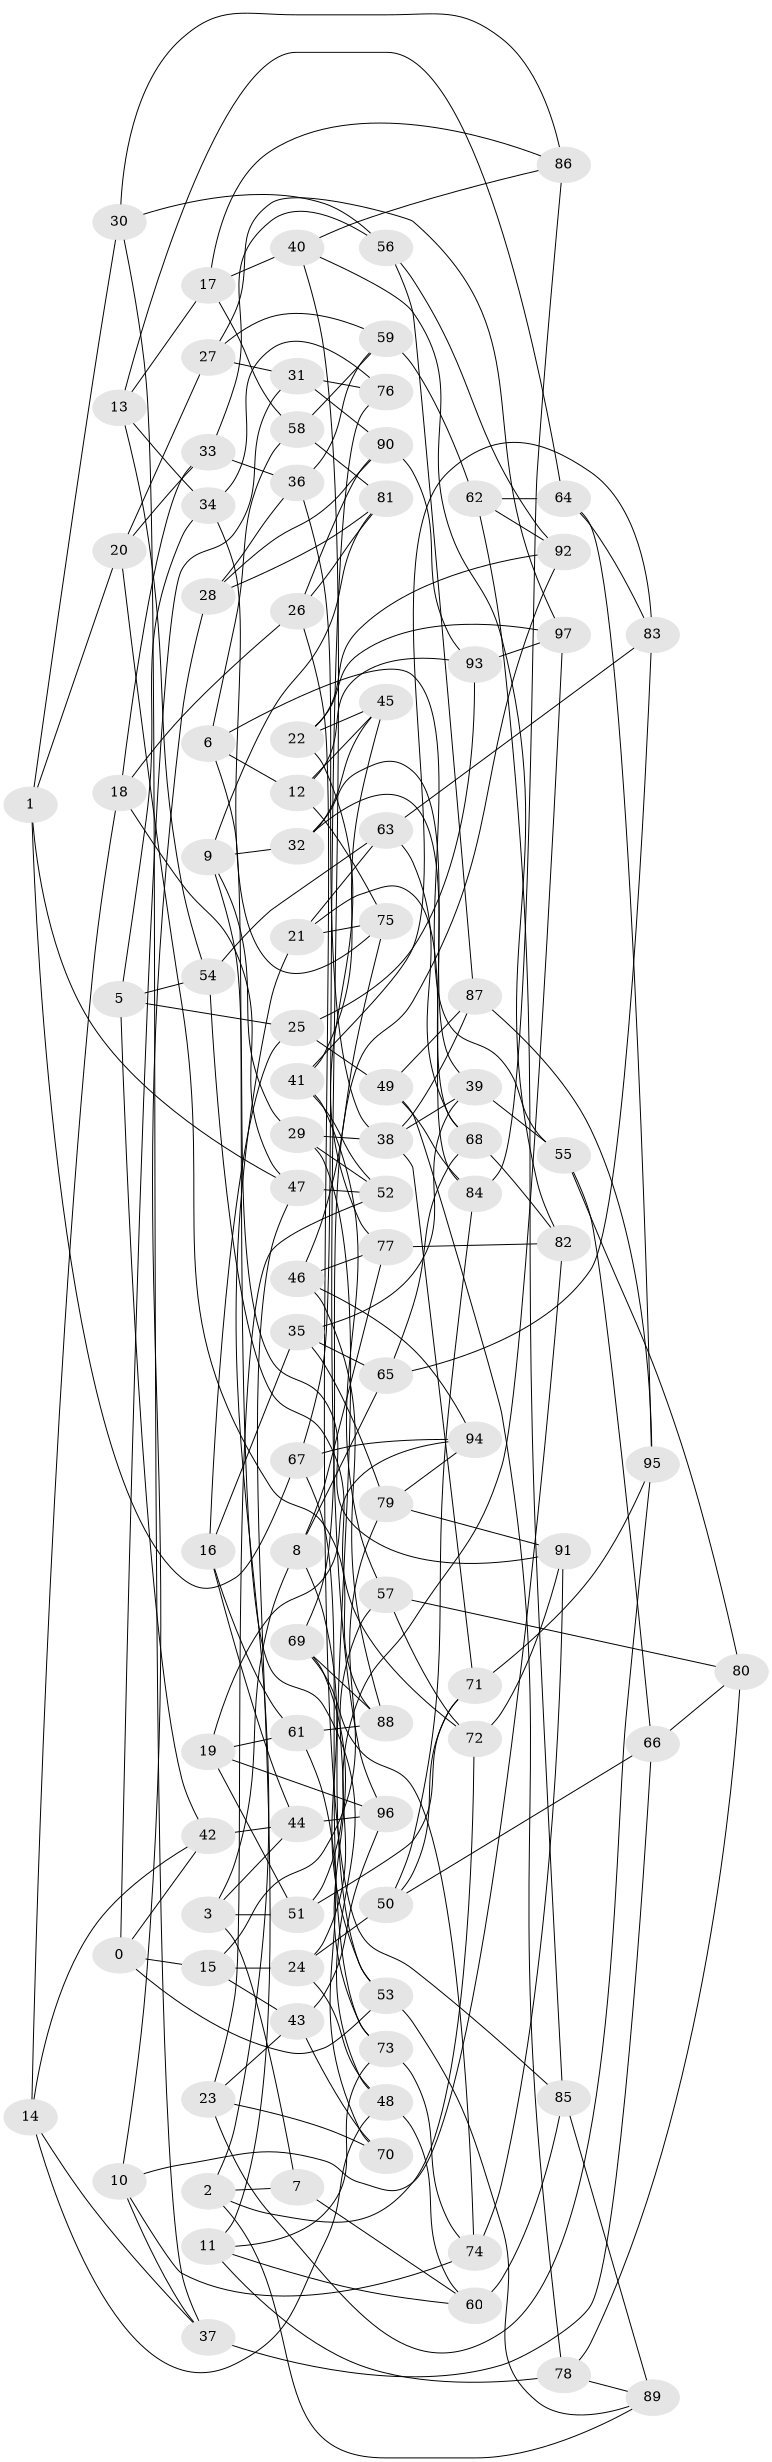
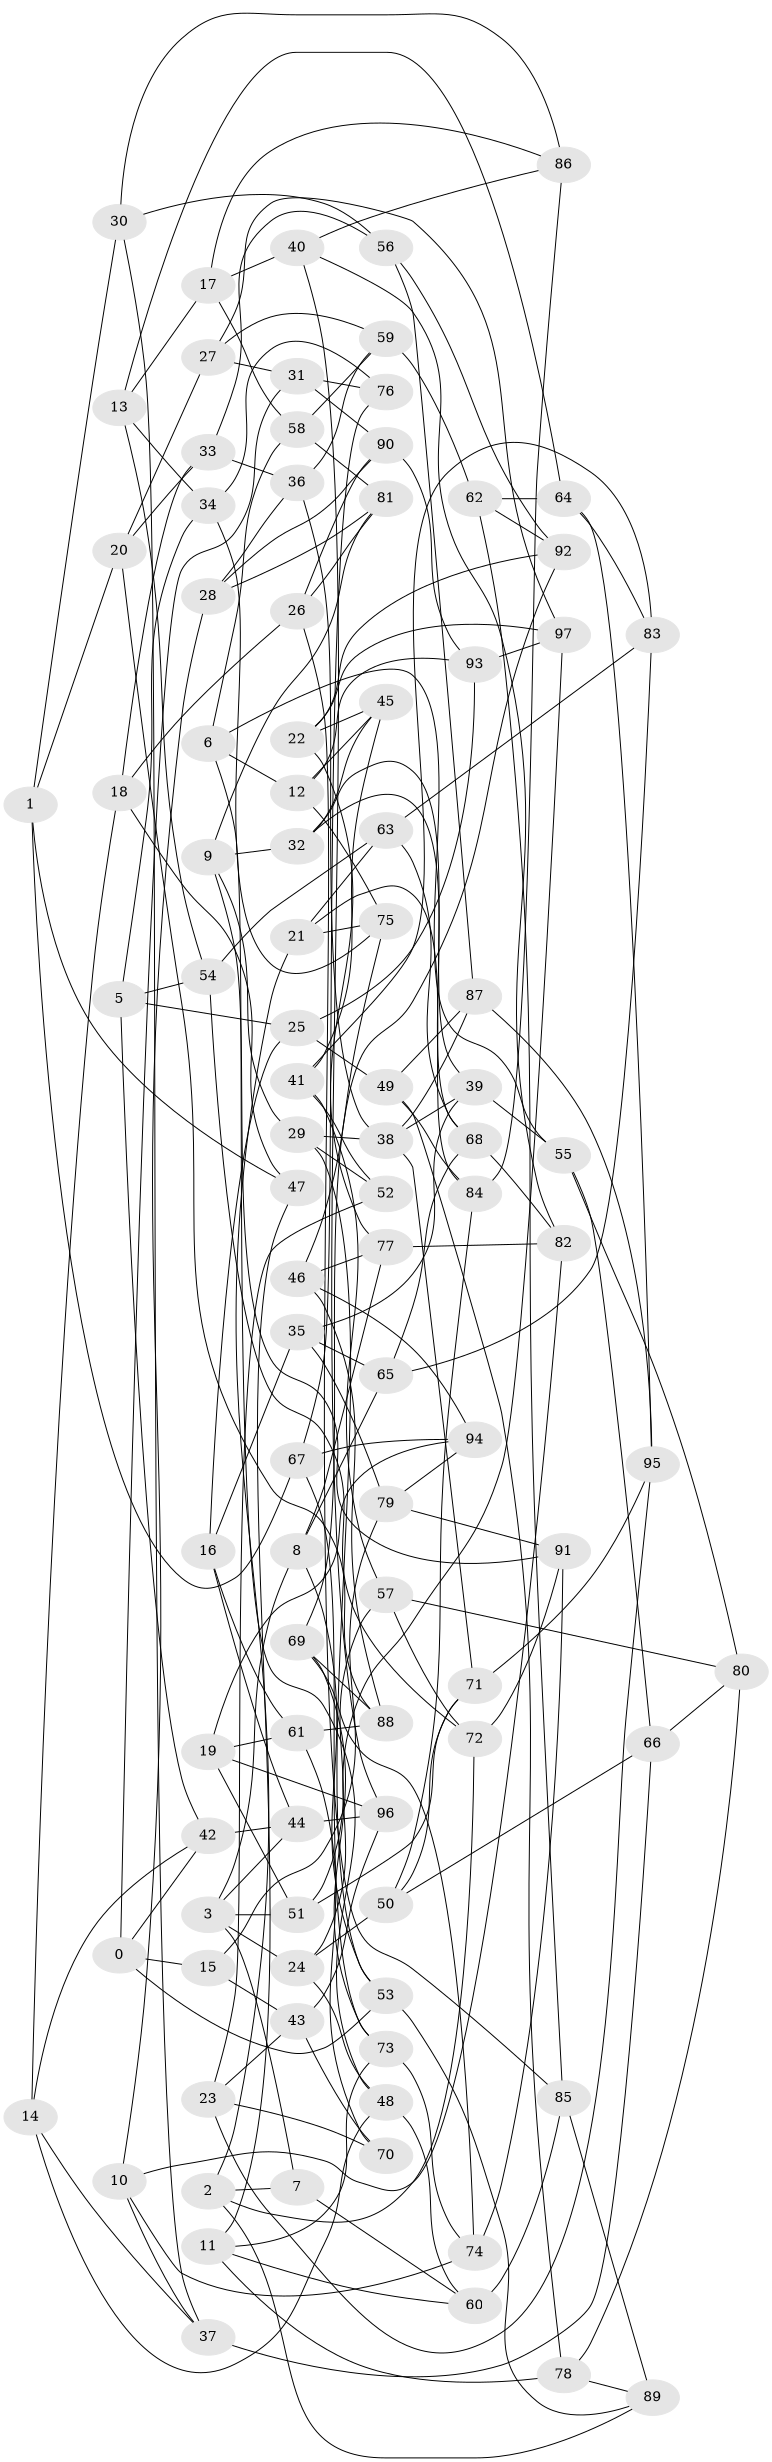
(342, 1191) -> none
(253, 1968) -> (253, 1941)
